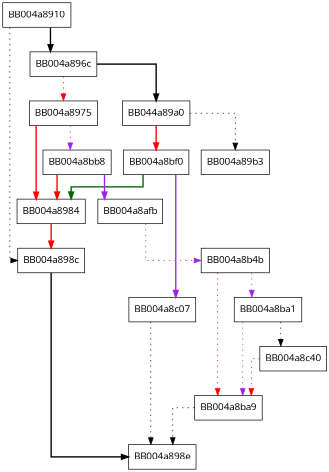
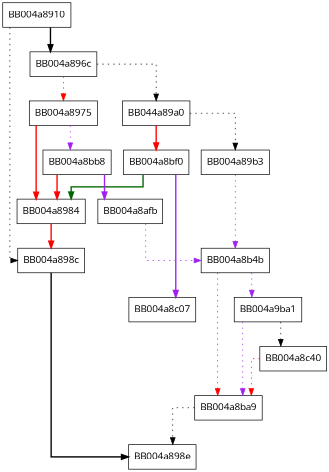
(141, 64) -> (141, 64)
none -> (235, 208)
(268, 310) -> (268, 310)
(151, 380) -> none
